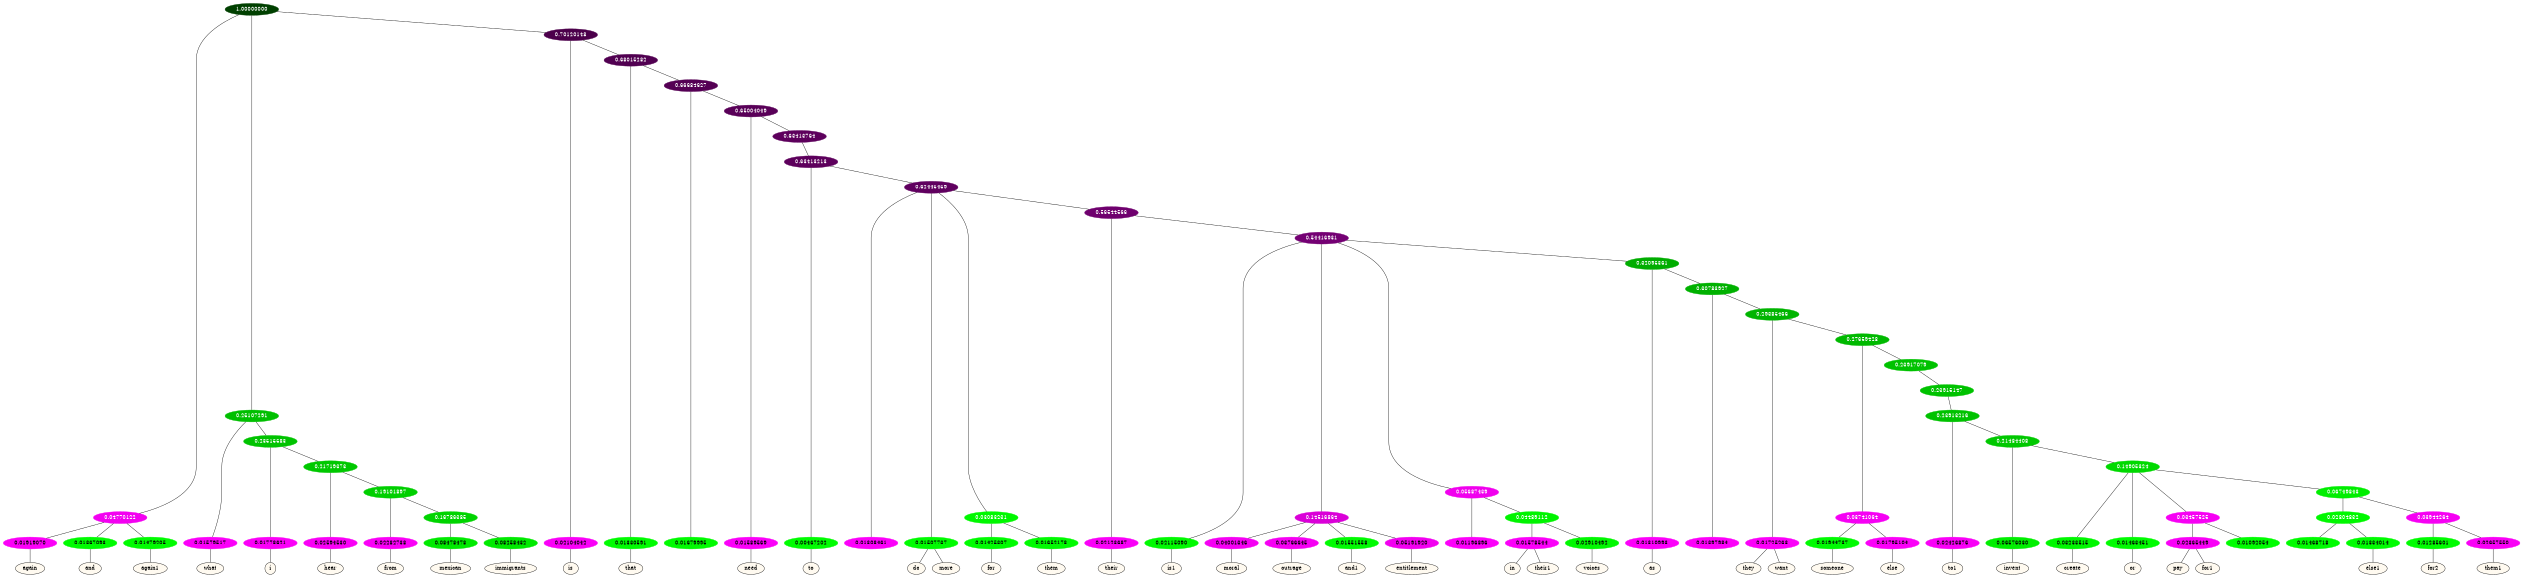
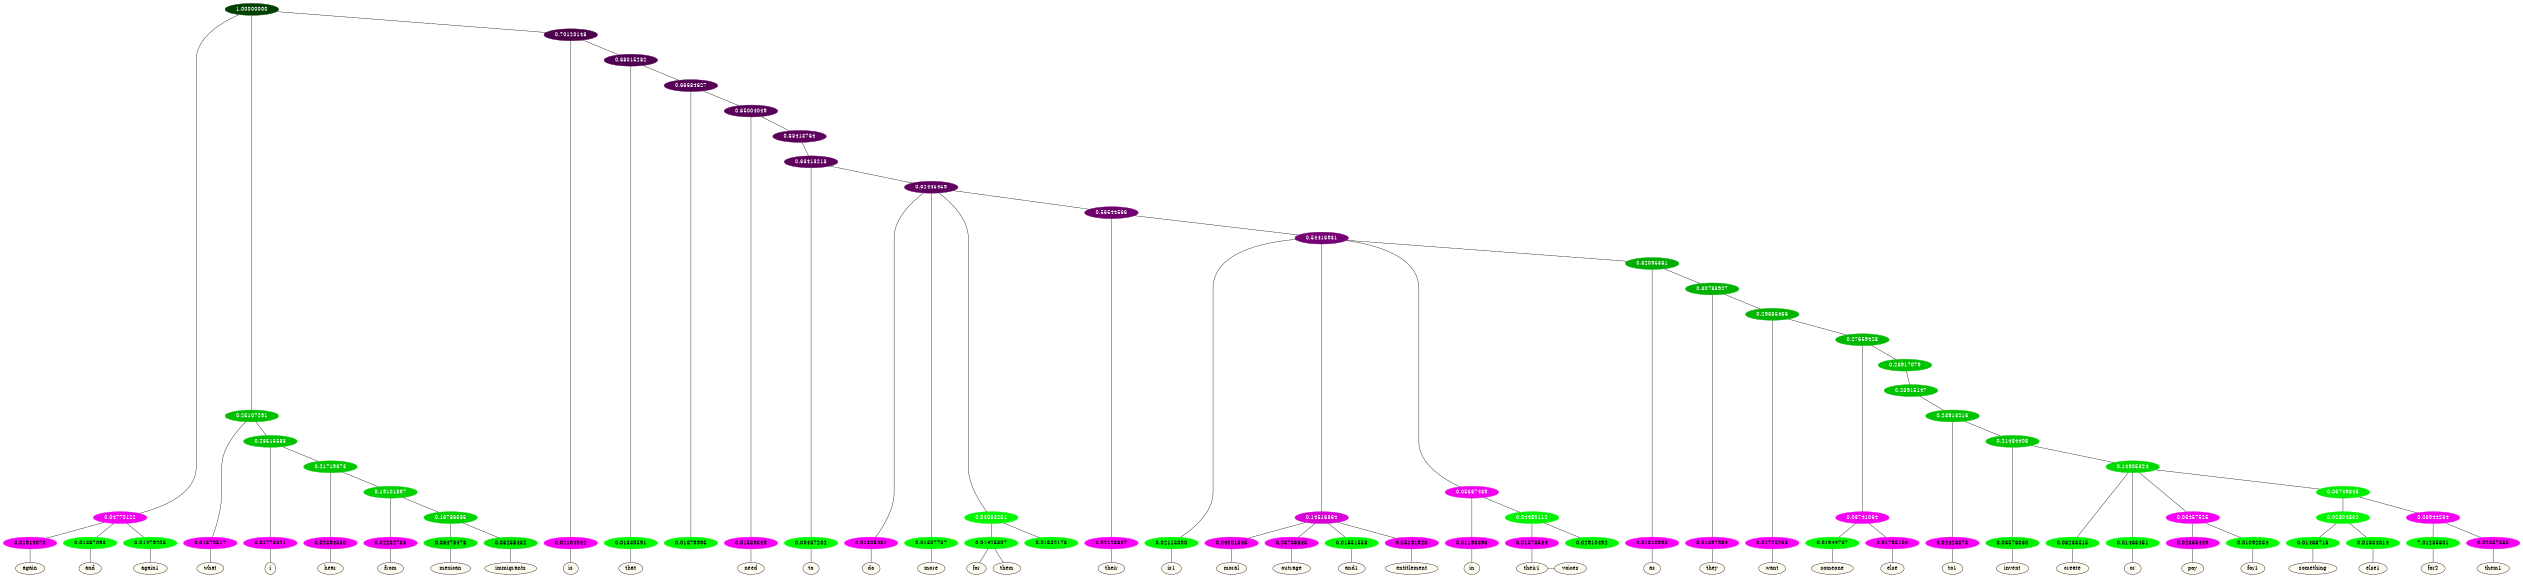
(751, 543) -> (751, 543)
(2433, 543) -> (2433, 543)
(924, 556) -> (871, 556)
(1051, 556) -> (999, 556)
(1522, 556) -> (1472, 556)
(1592, 556) -> (1551, 568)
(1760, 556) -> (1712, 556)
(2200, 556) -> (2253, 556)
none -> (2313, 568)
